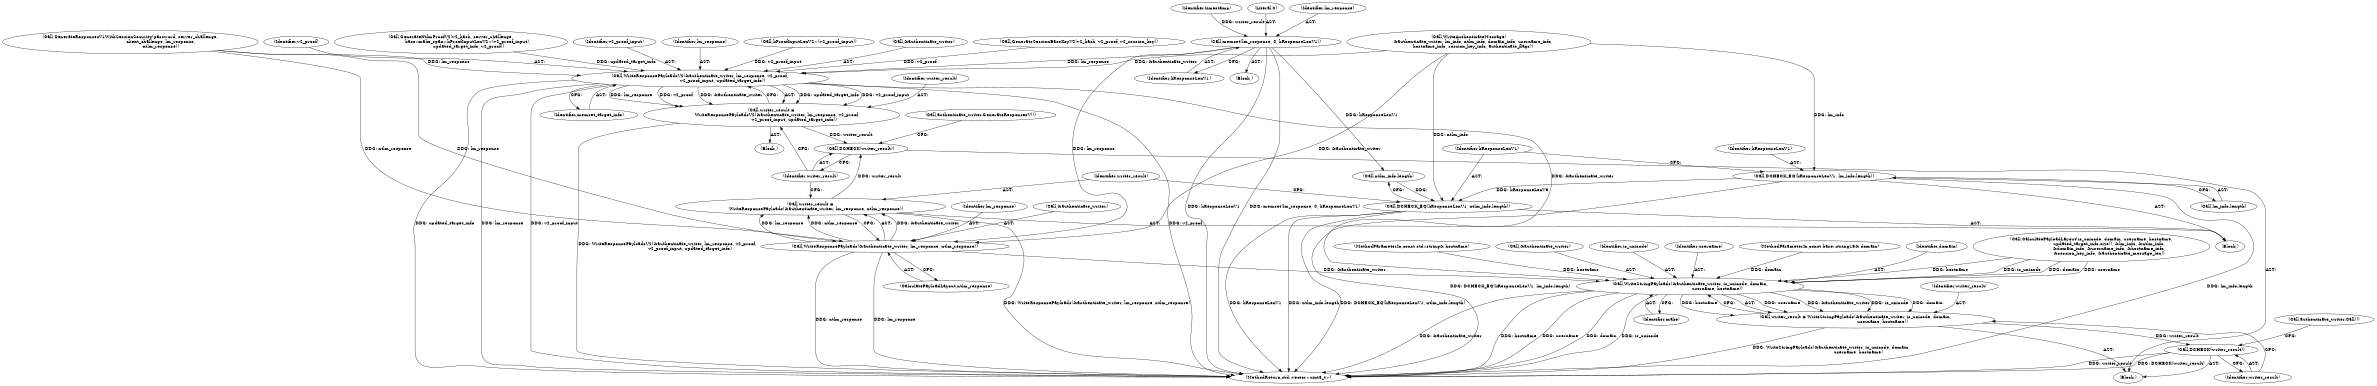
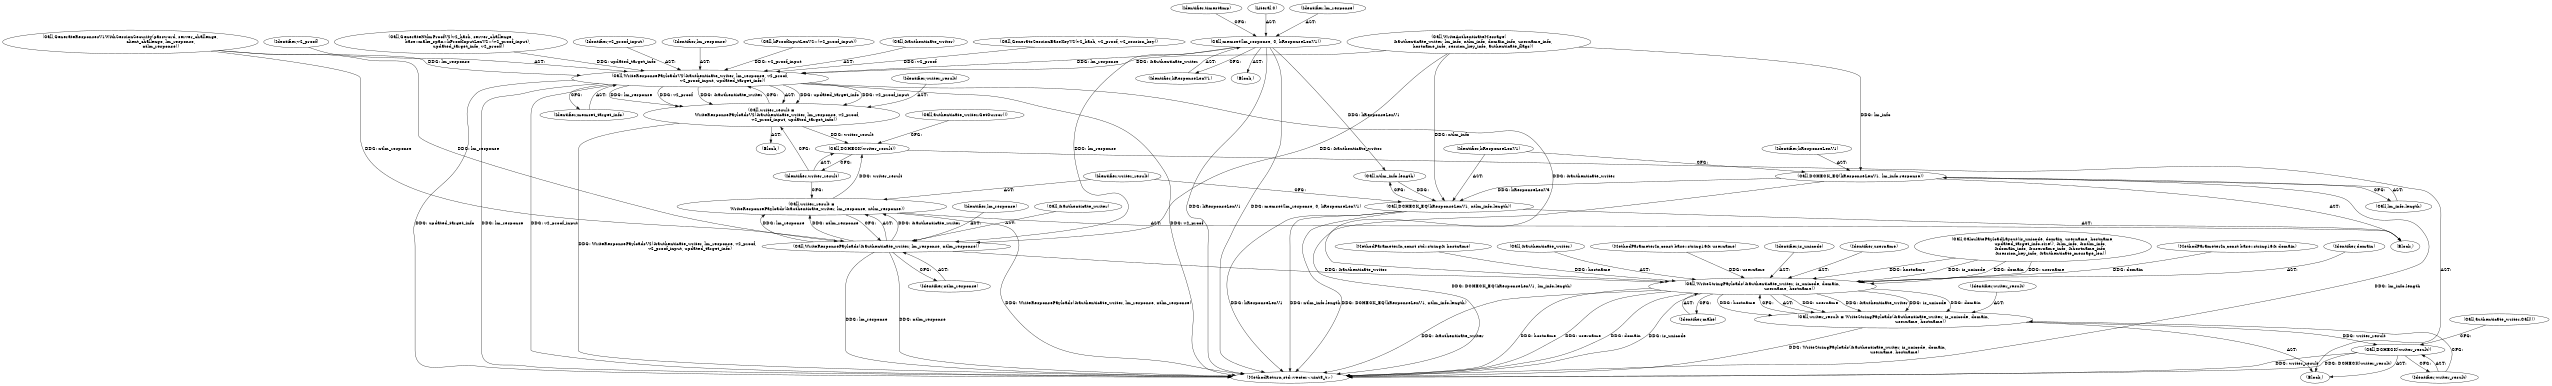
(1243, 22) -> (1241, 22)
(981, 115) -> (965, 115)
(1814, 176) -> (1861, 176)
none -> (1674, 247)
(946, 286) -> (949, 286)
